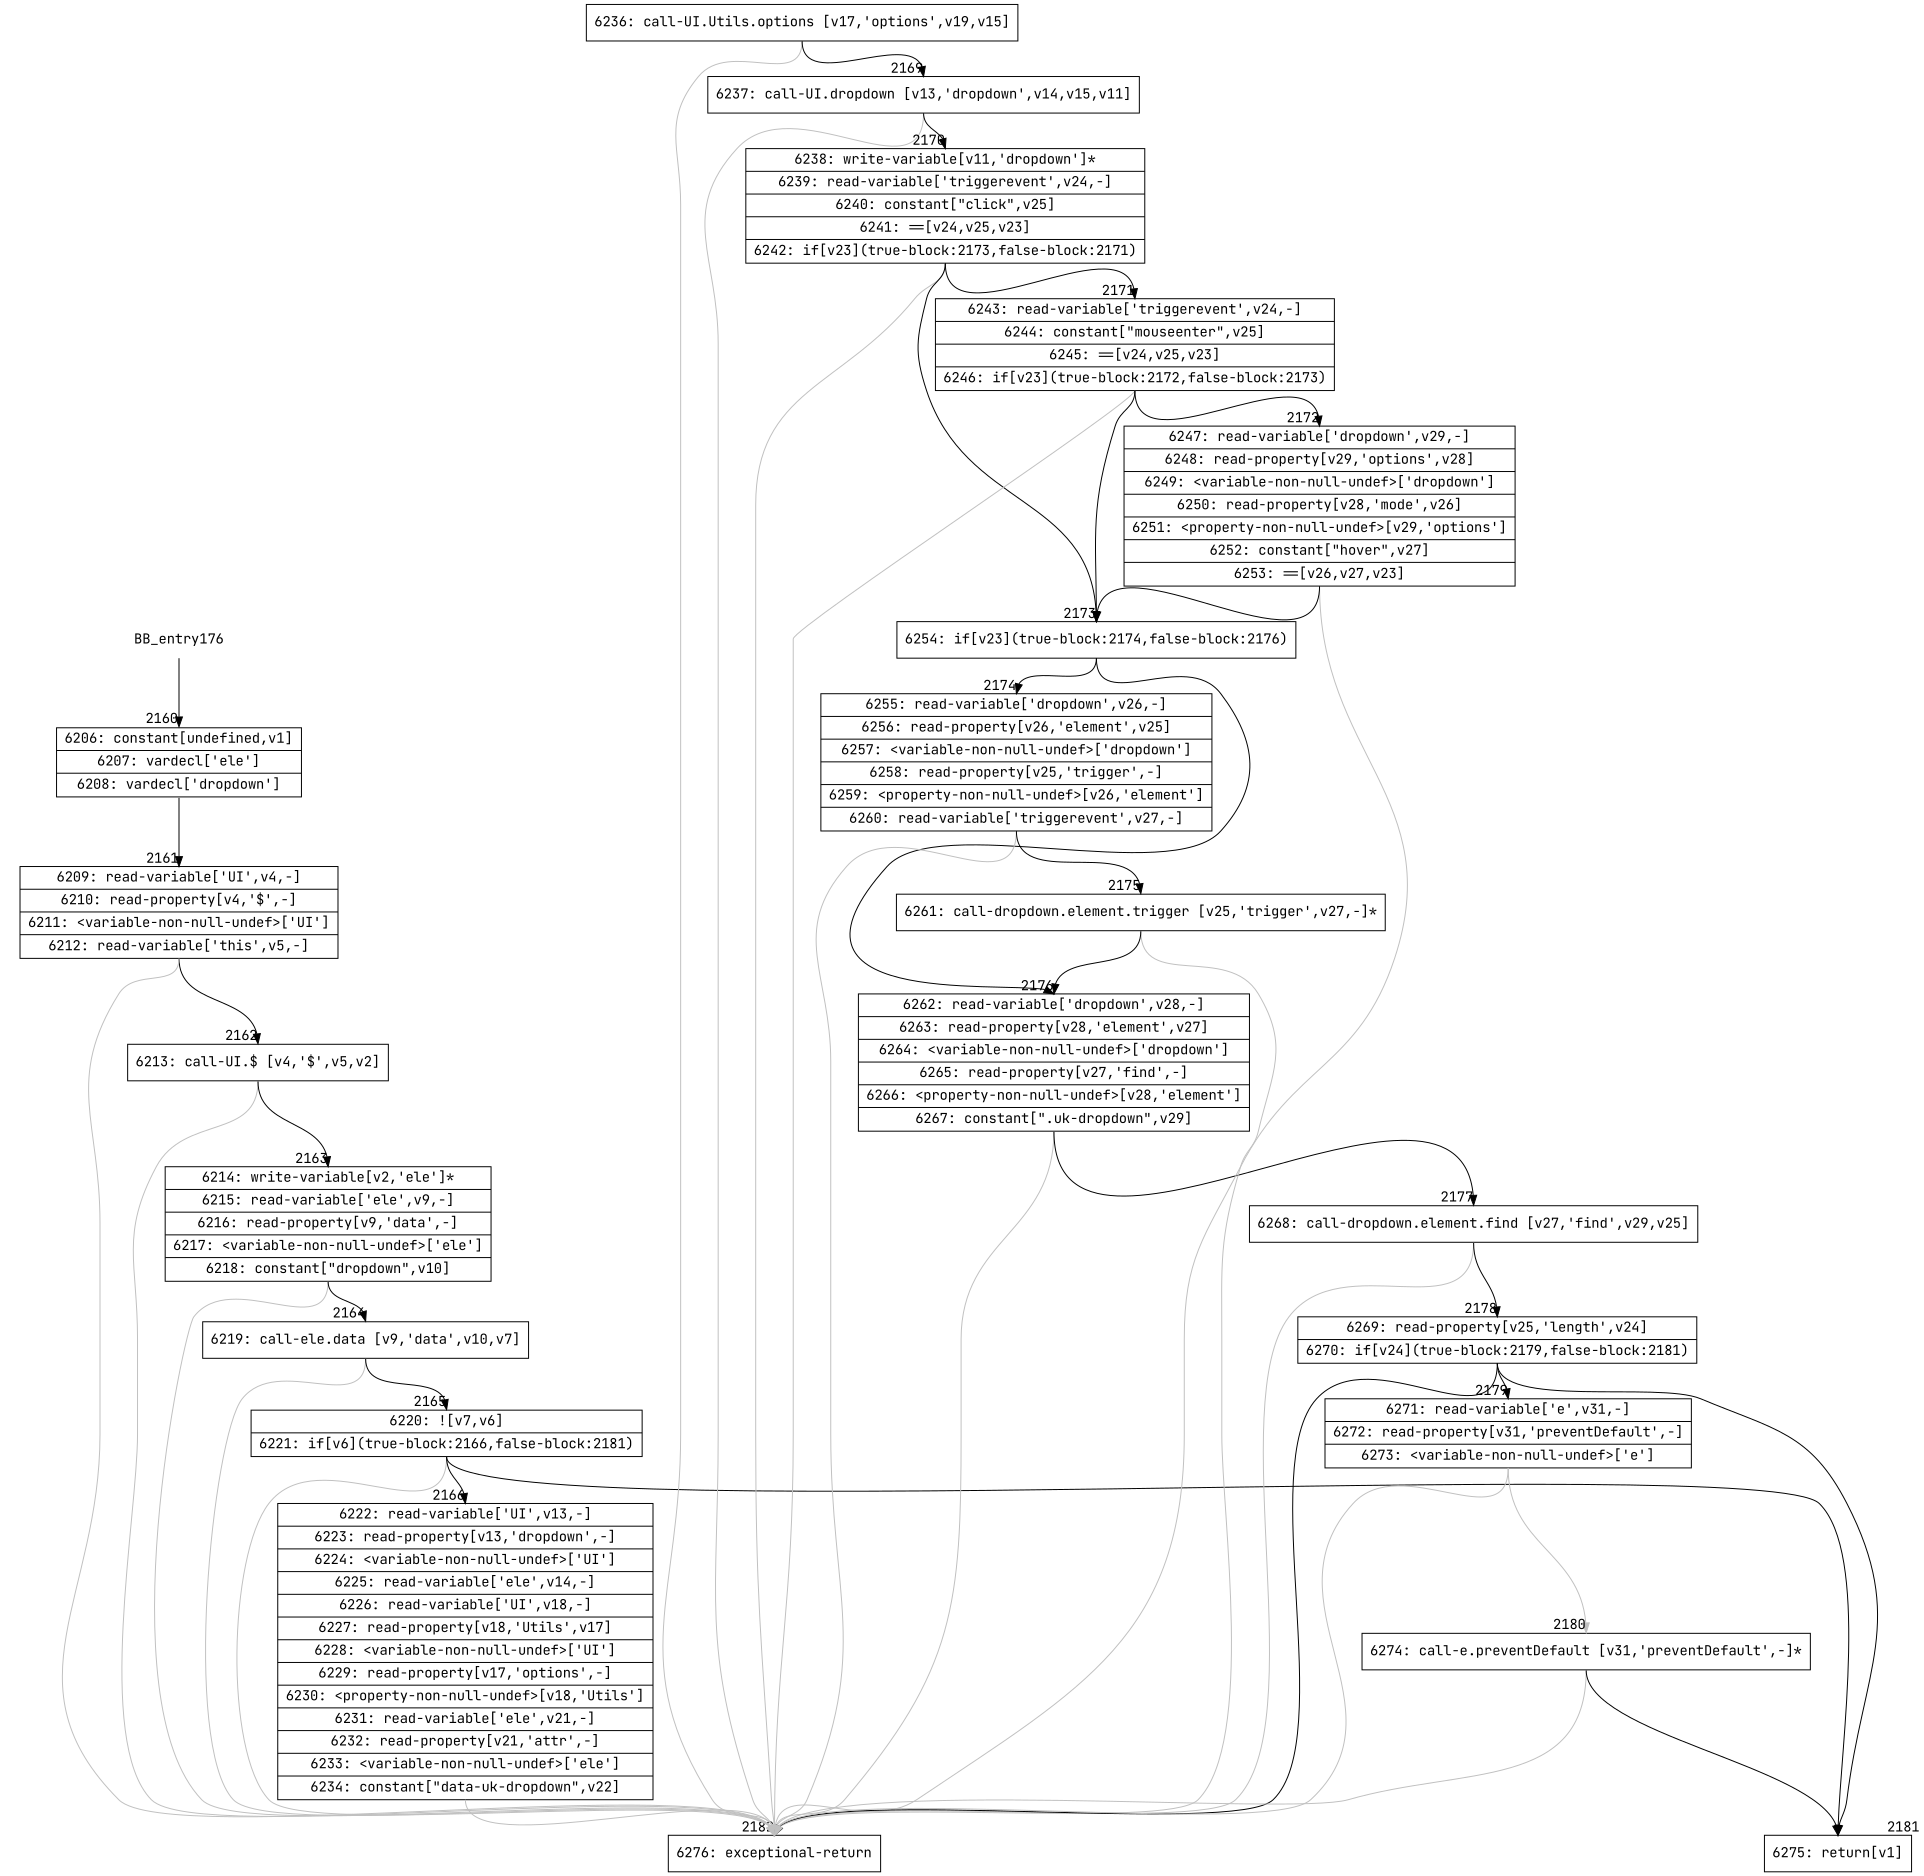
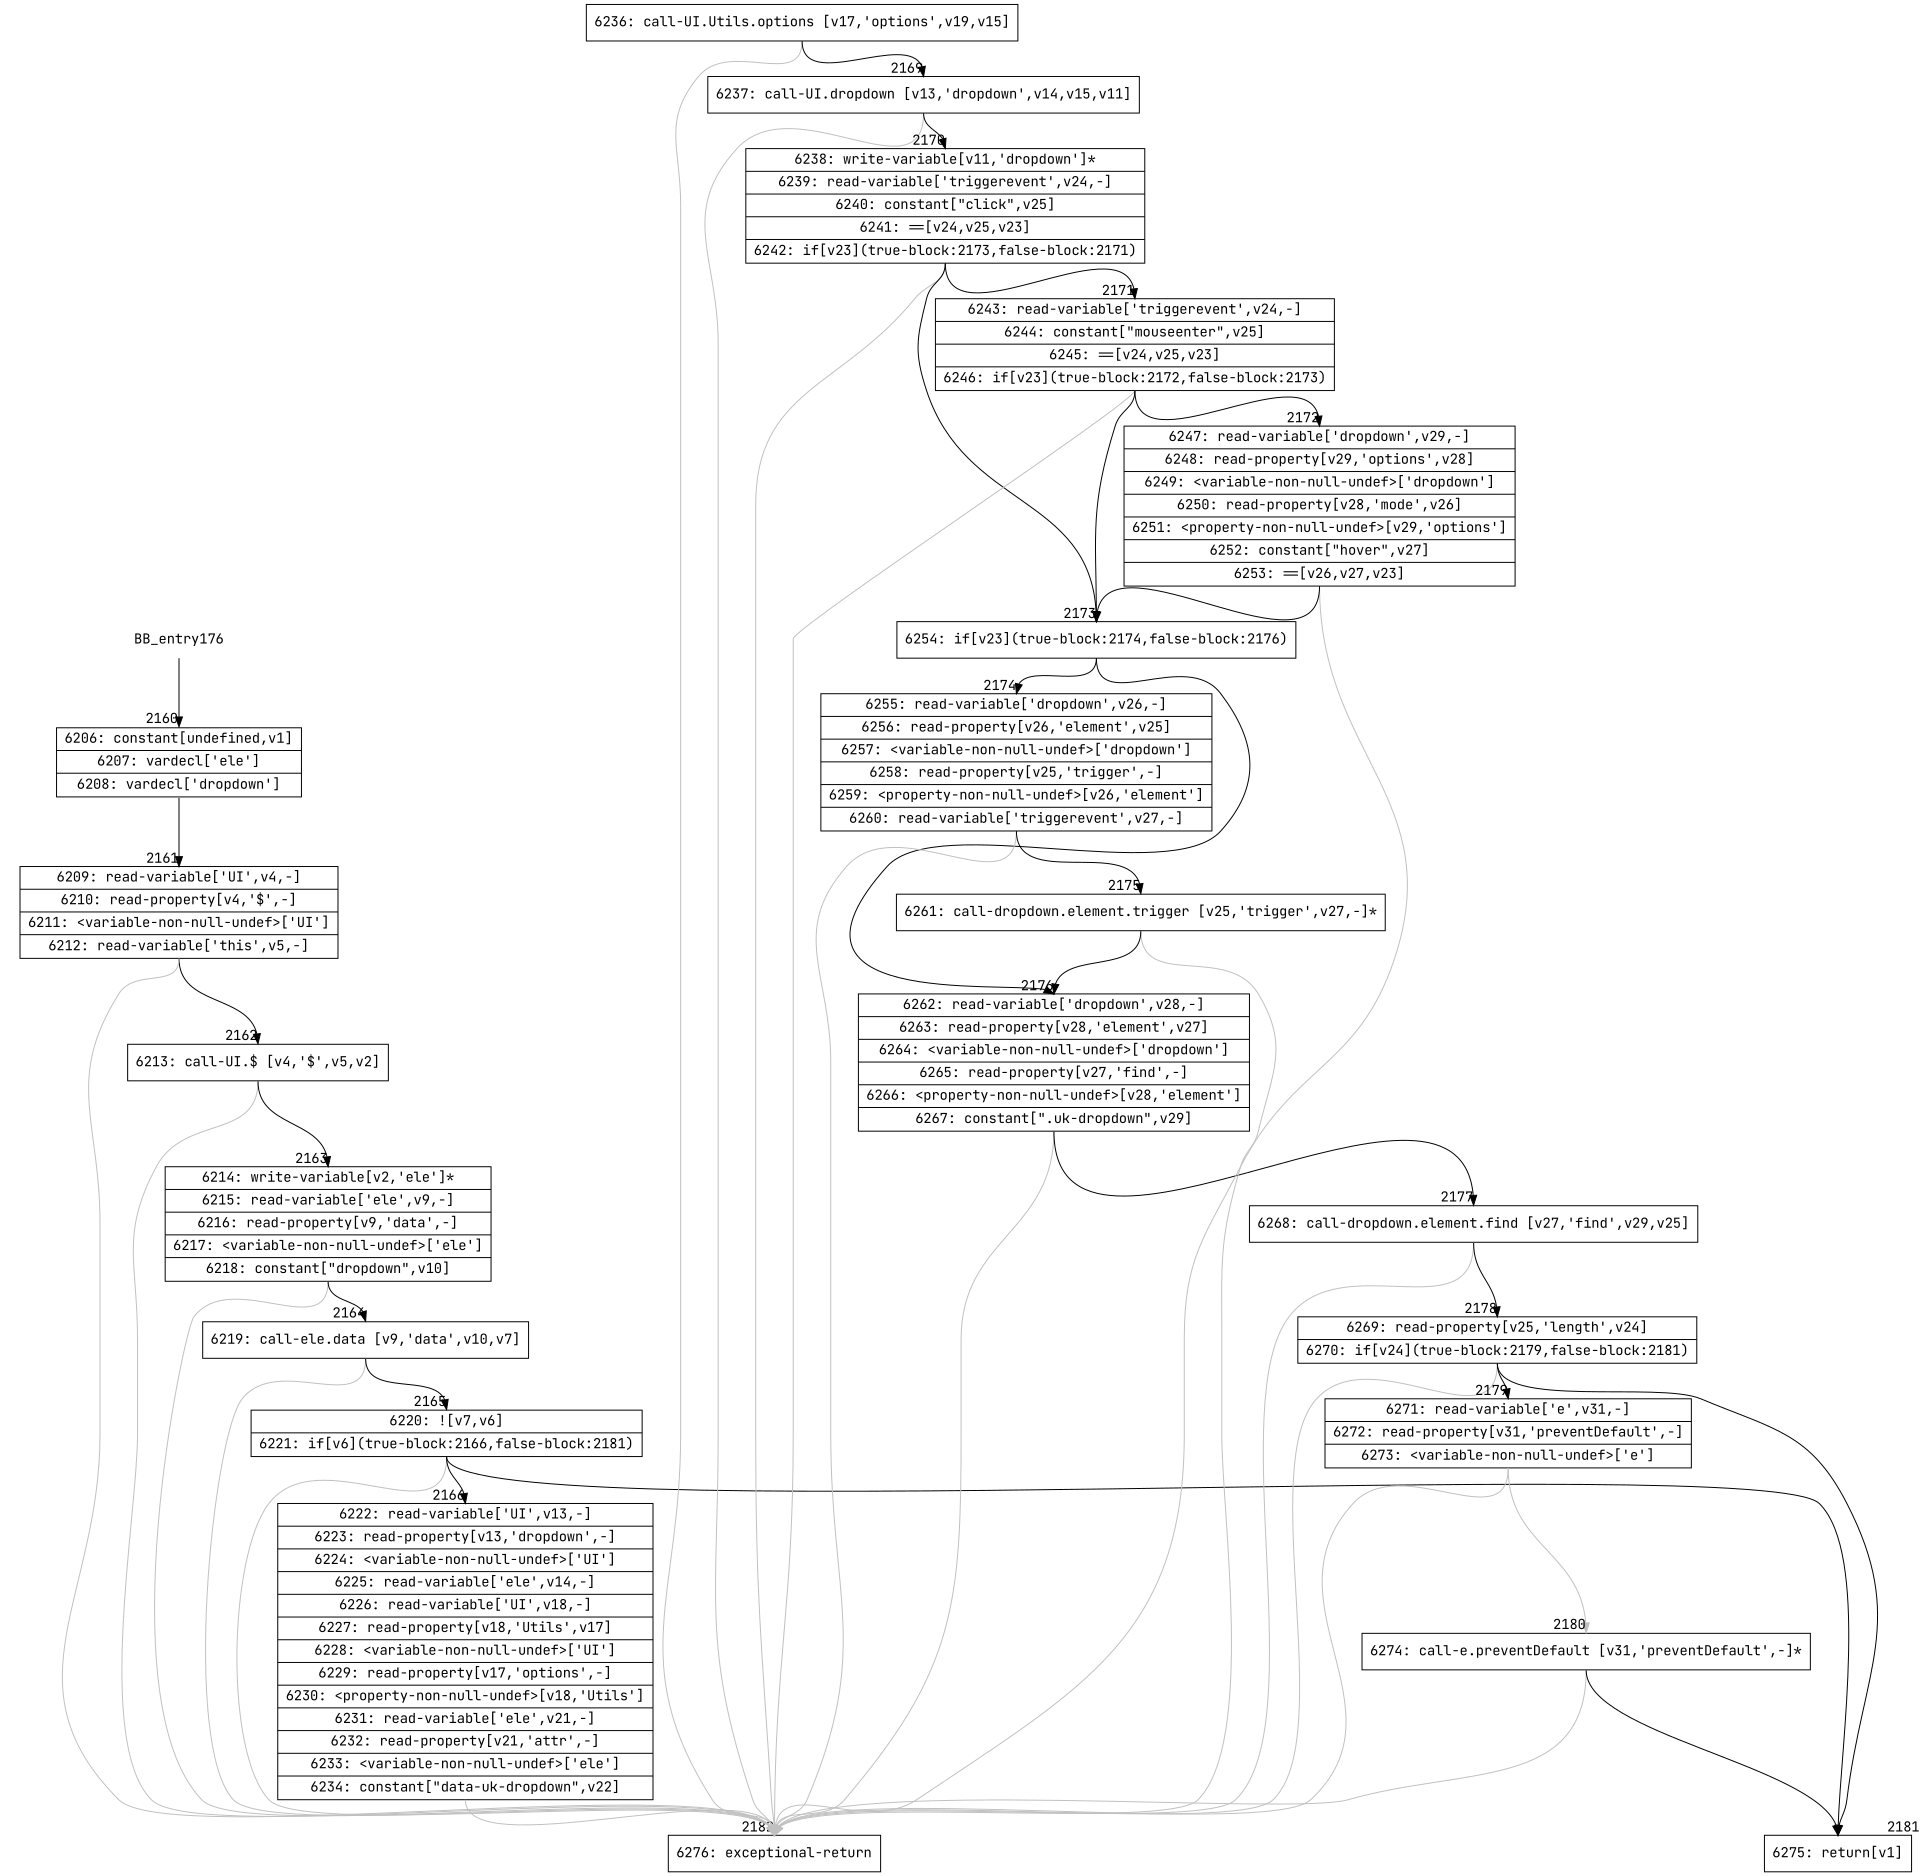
(1295, 1744) -> (1295, 1744)
